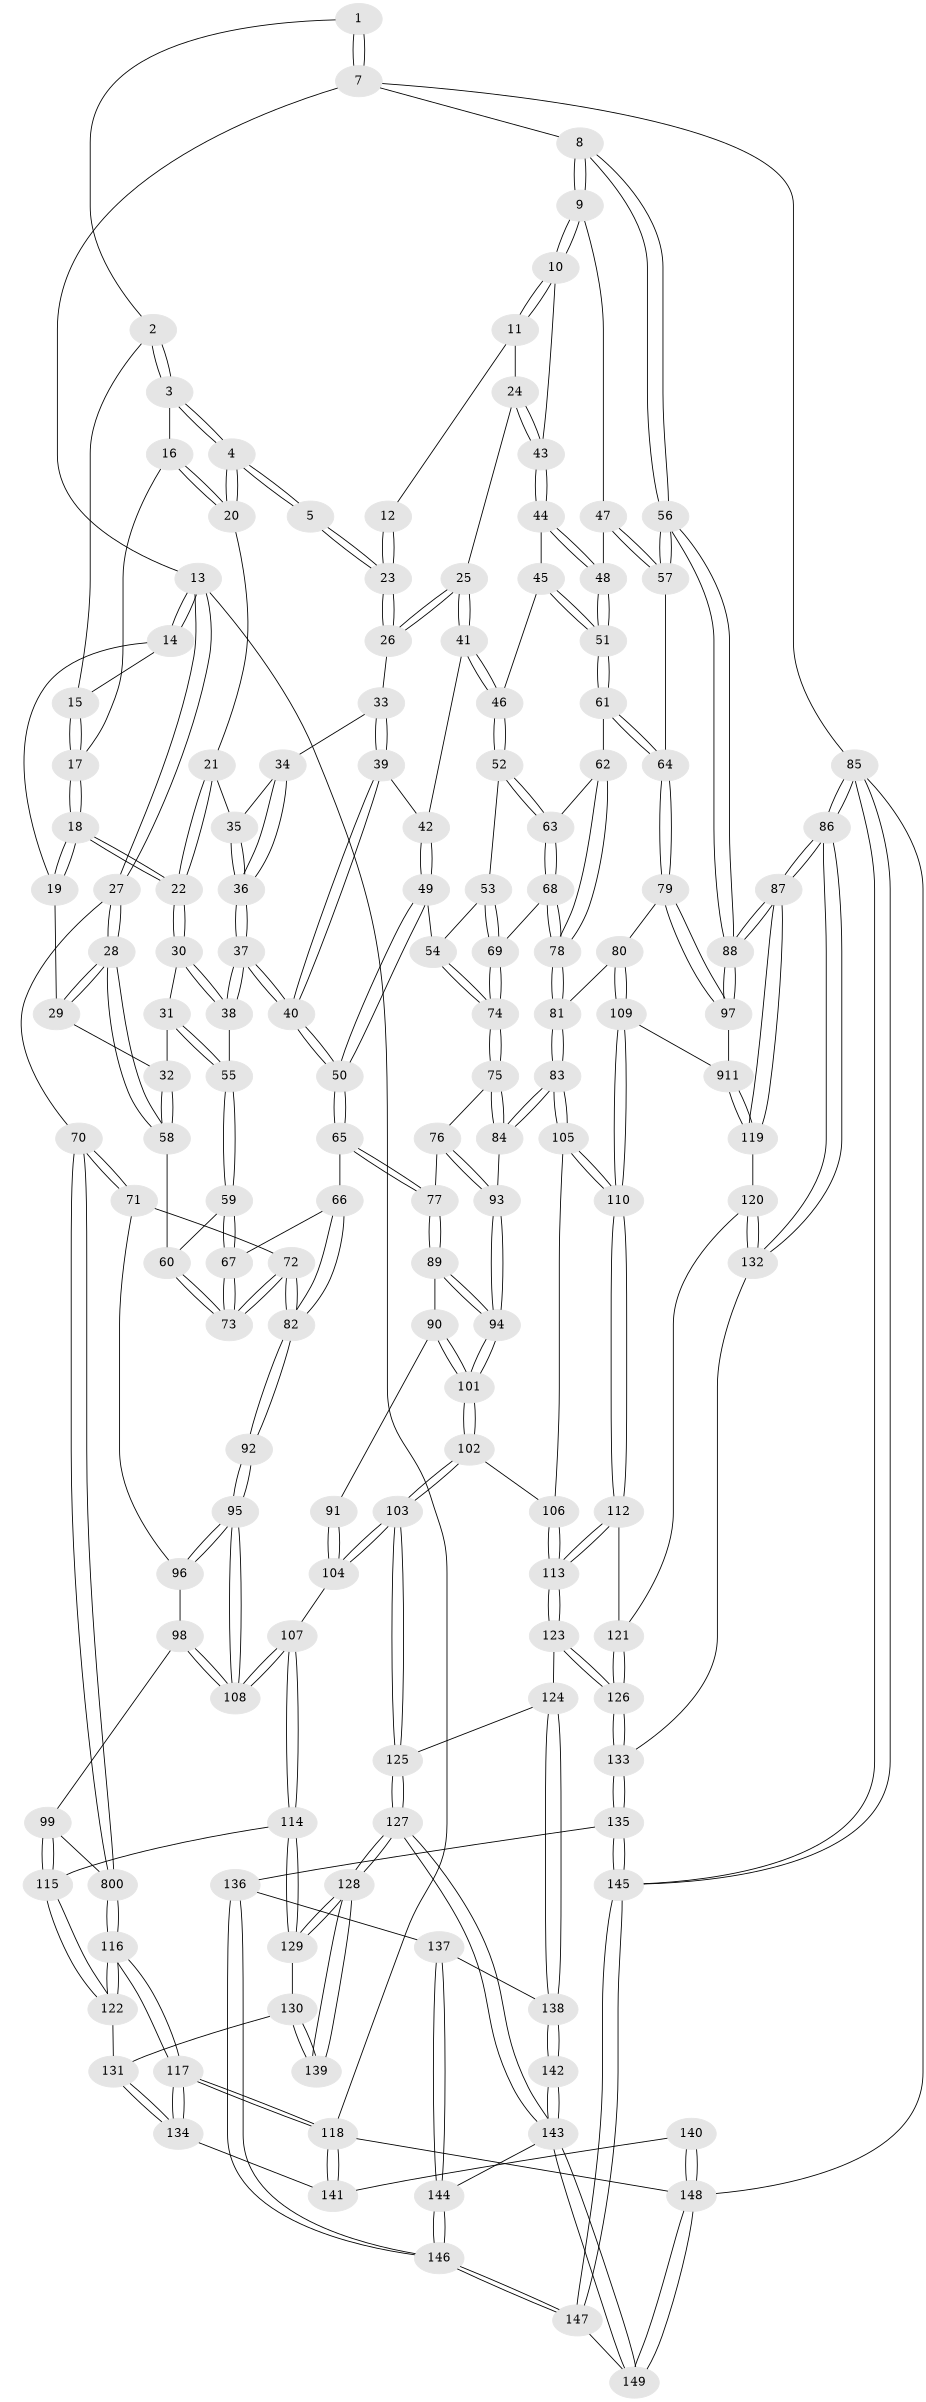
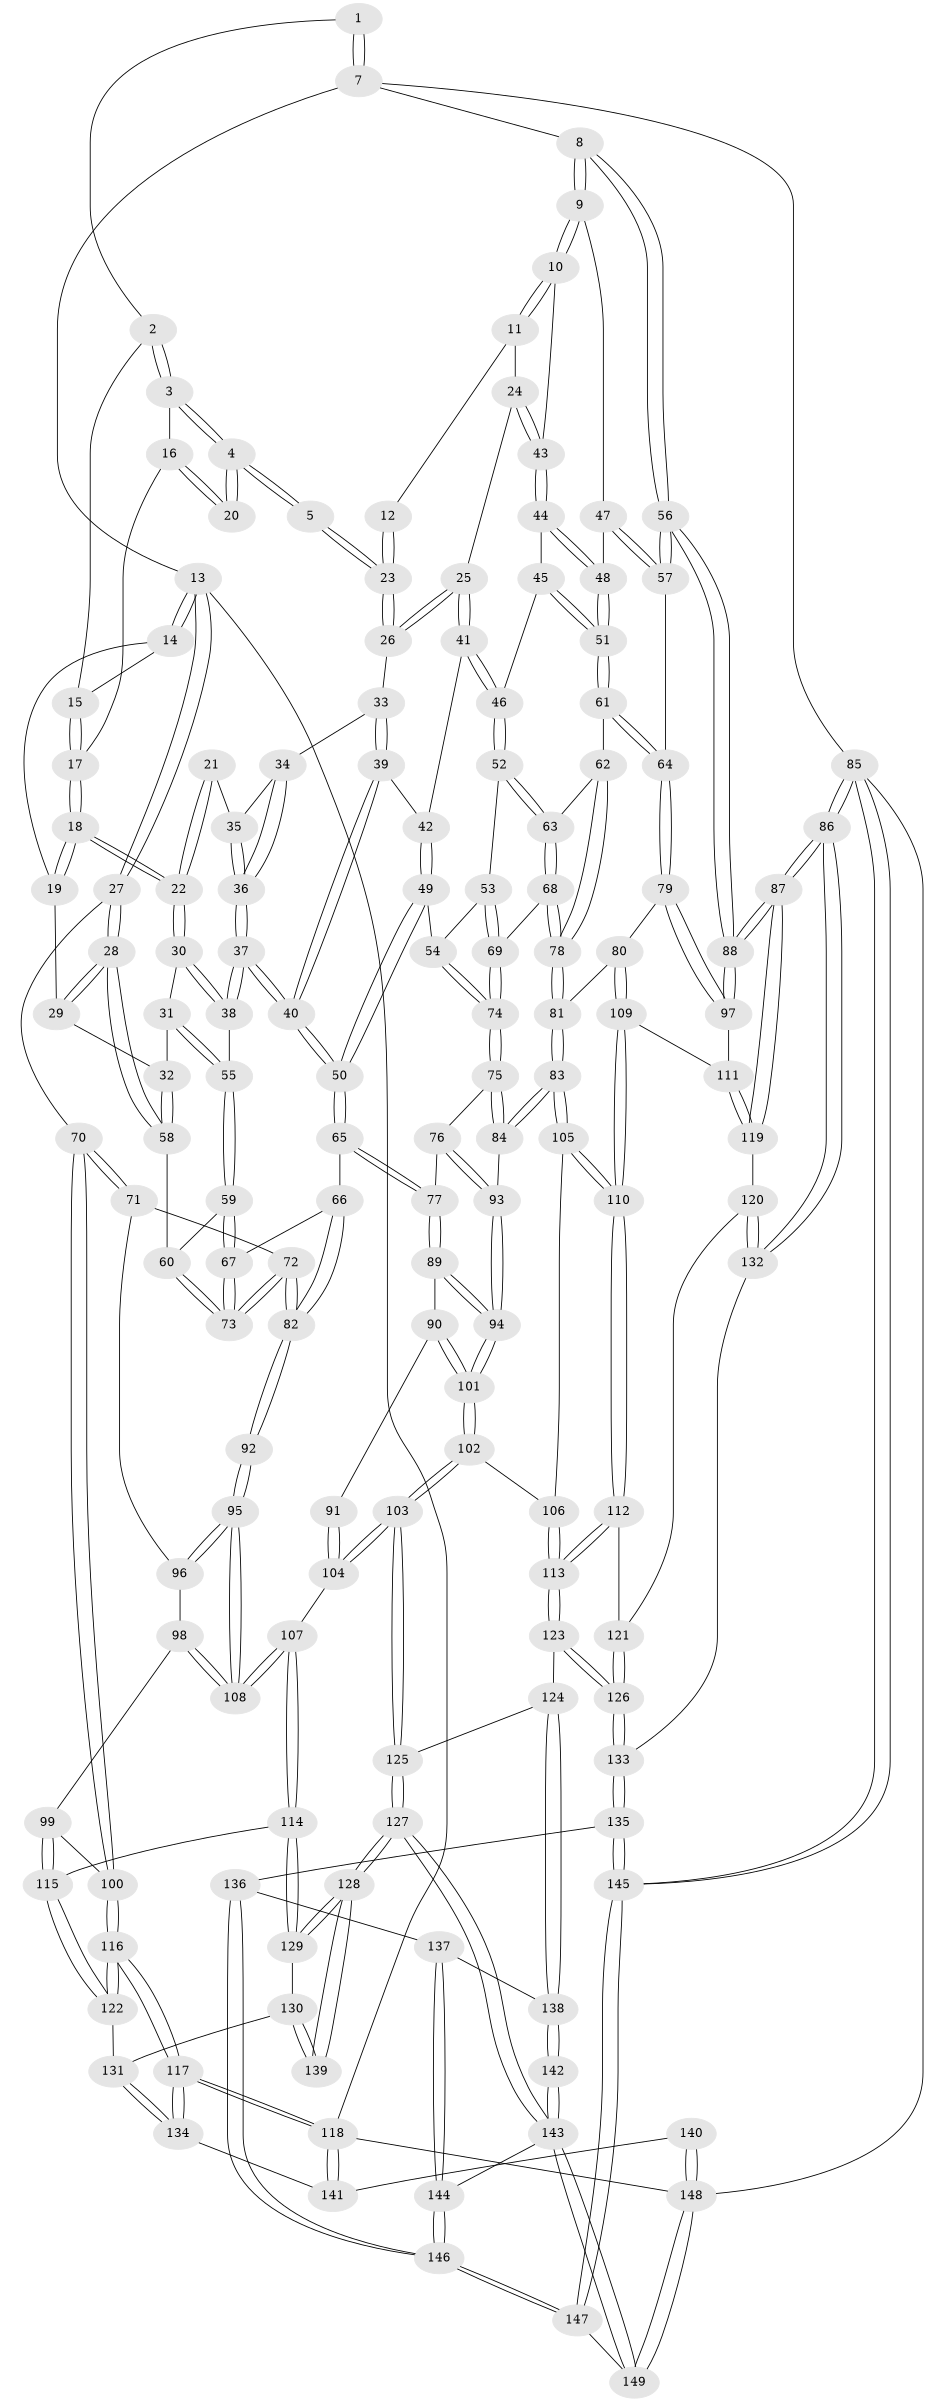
(247, 648) -> none
(729, 1076) -> (729, 1076)
(113, 1885) -> (113, 1885)
